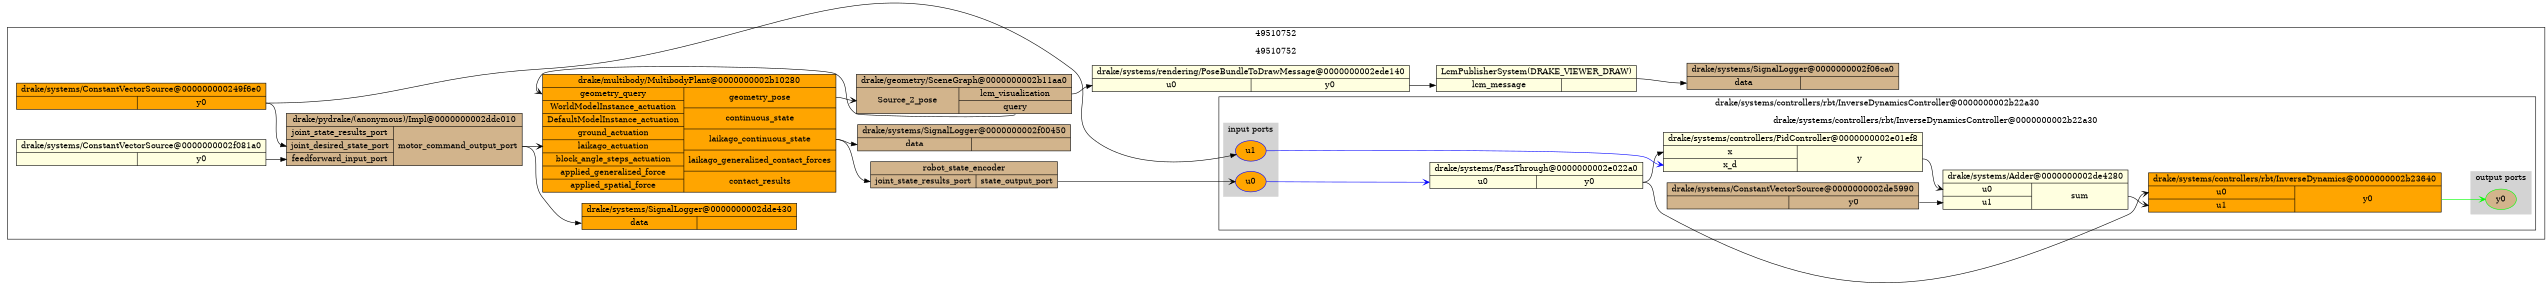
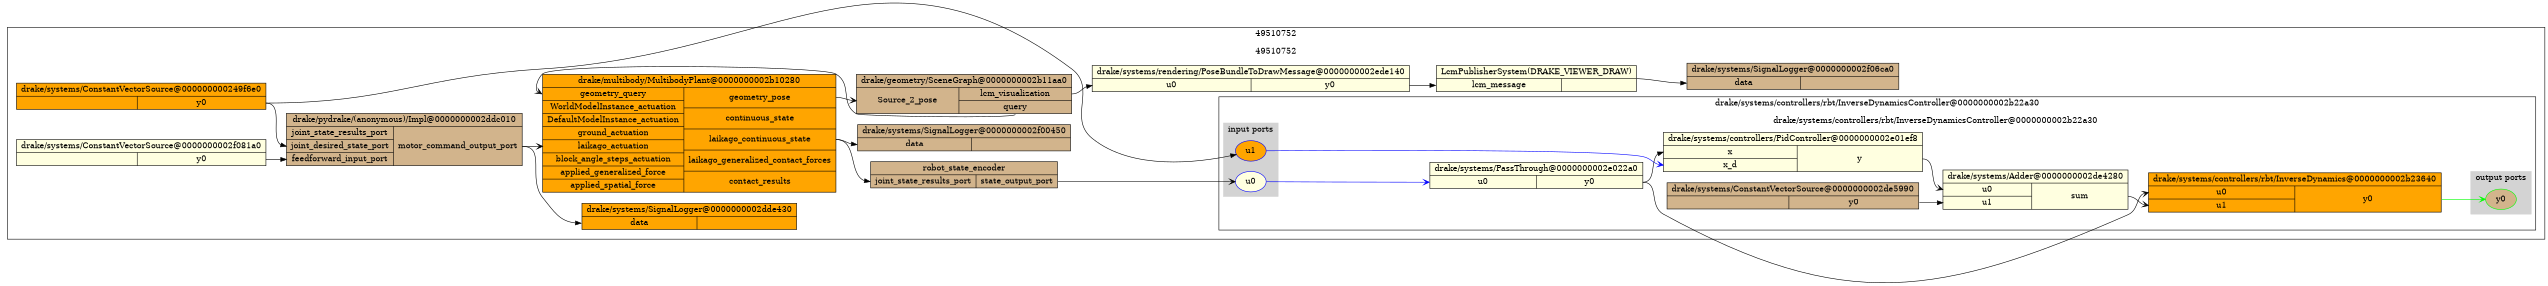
(1251, 182) -> (1251, 182)
